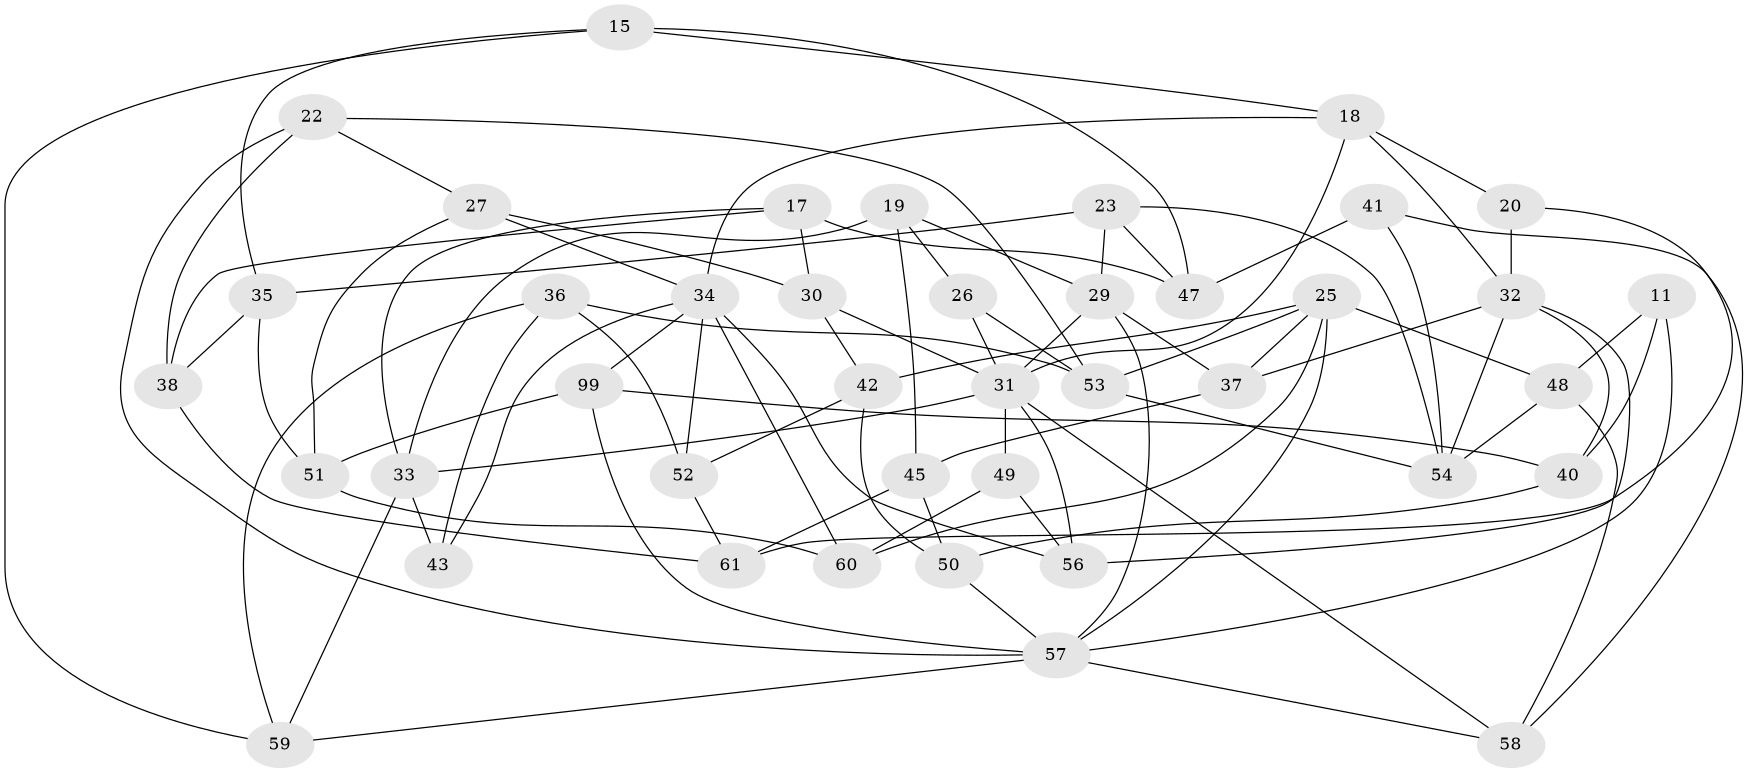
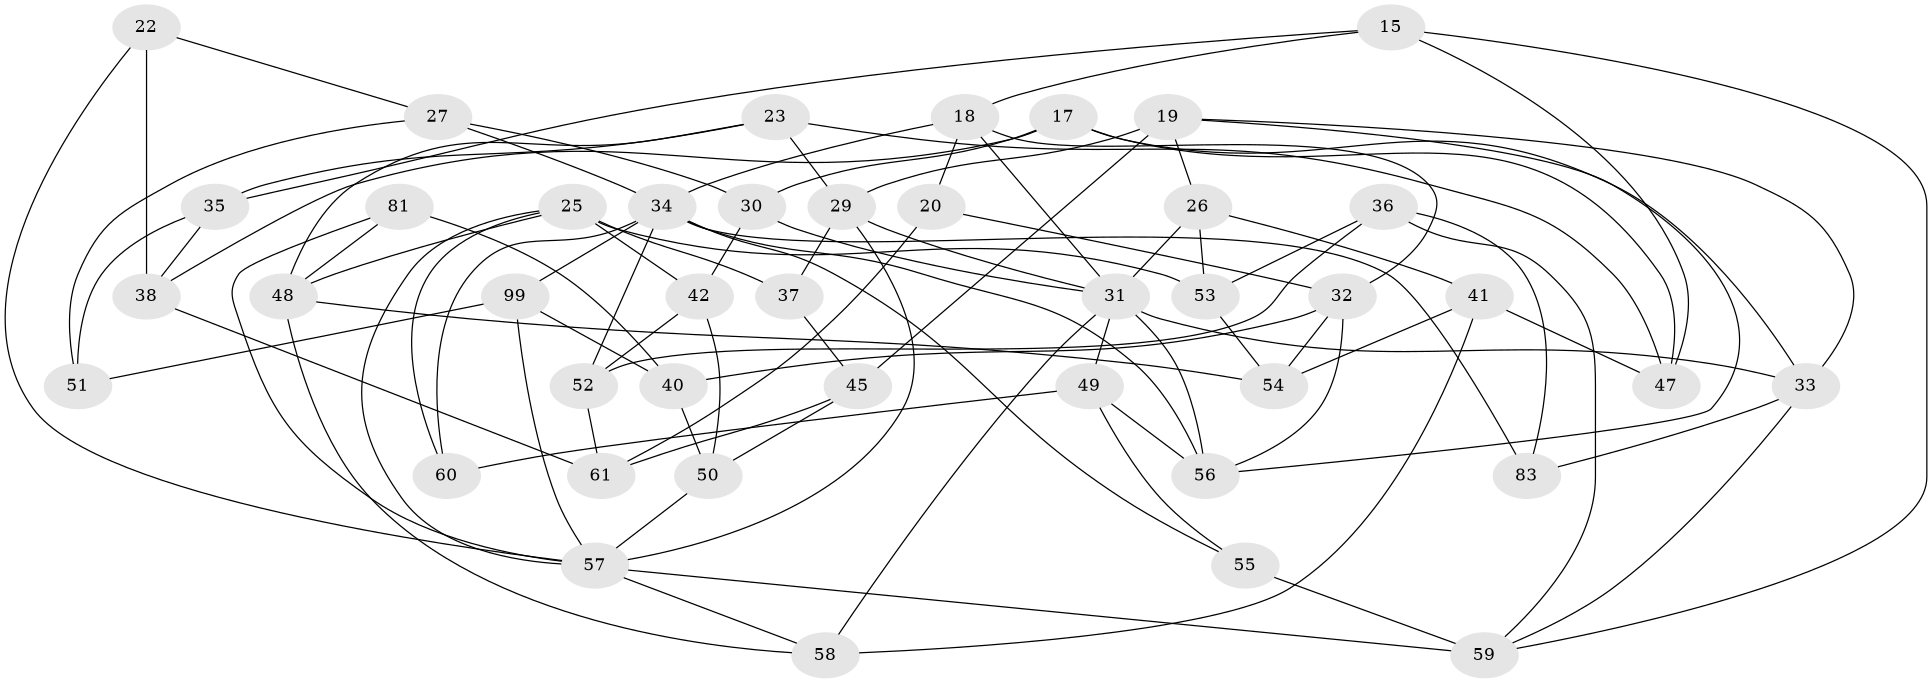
(761, 142) -> none
none -> (1347, 248)
(1350, 258) -> (490, 143)
(1662, 297) -> (399, 207)
none -> (1732, 304)
(1372, 341) -> none
(579, 526) -> none
(439, 566) -> (1527, 476)
none -> (1245, 566)
